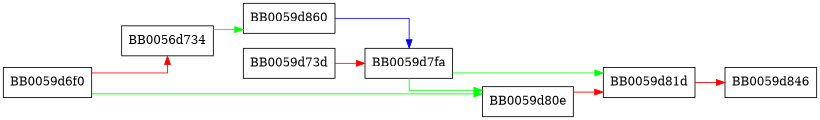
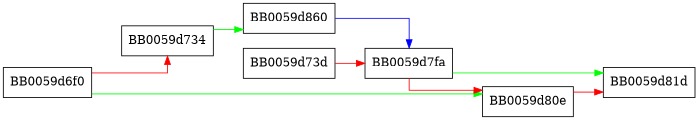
(168, 41) -> (168, 41)
(771, 82) -> none
(436, 90) -> (436, 90)
